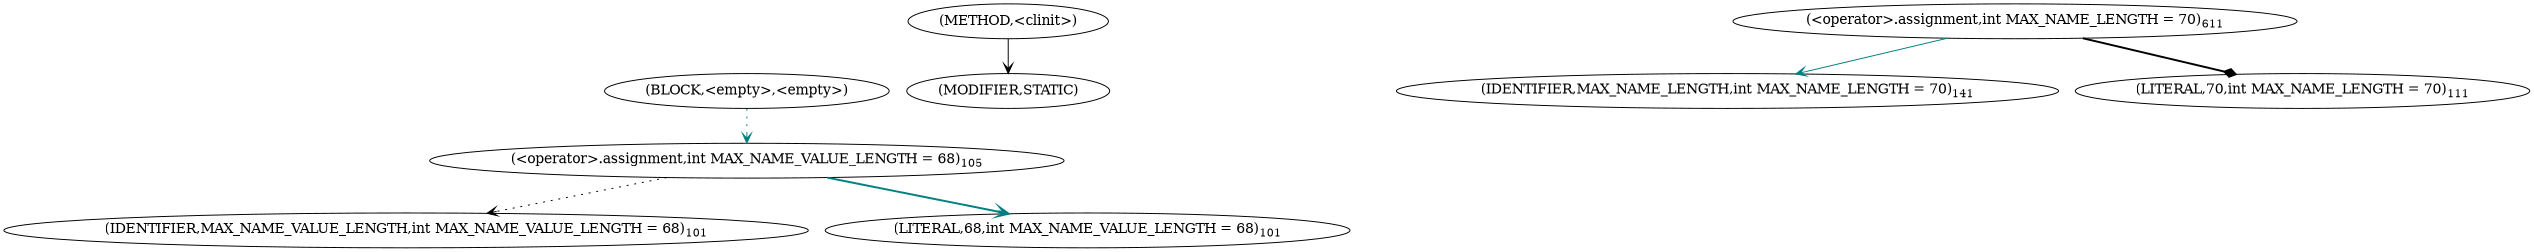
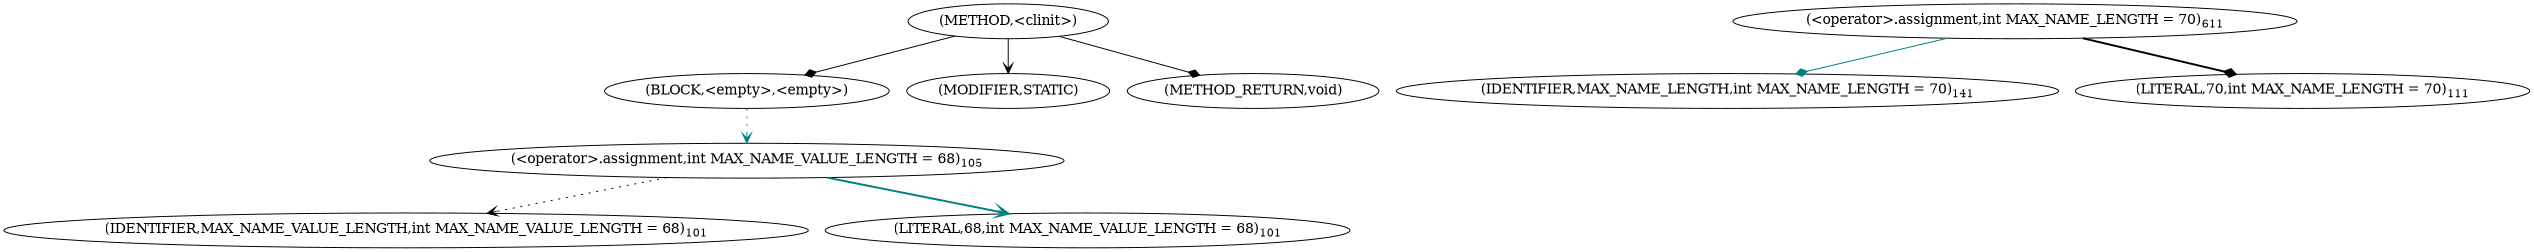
none -> (886, 54)
(1876, 55) -> (1876, 55)
none -> (1253, 91)
